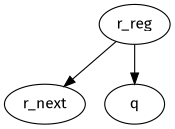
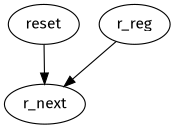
none -> (44, 24)
(135, 104) -> none
